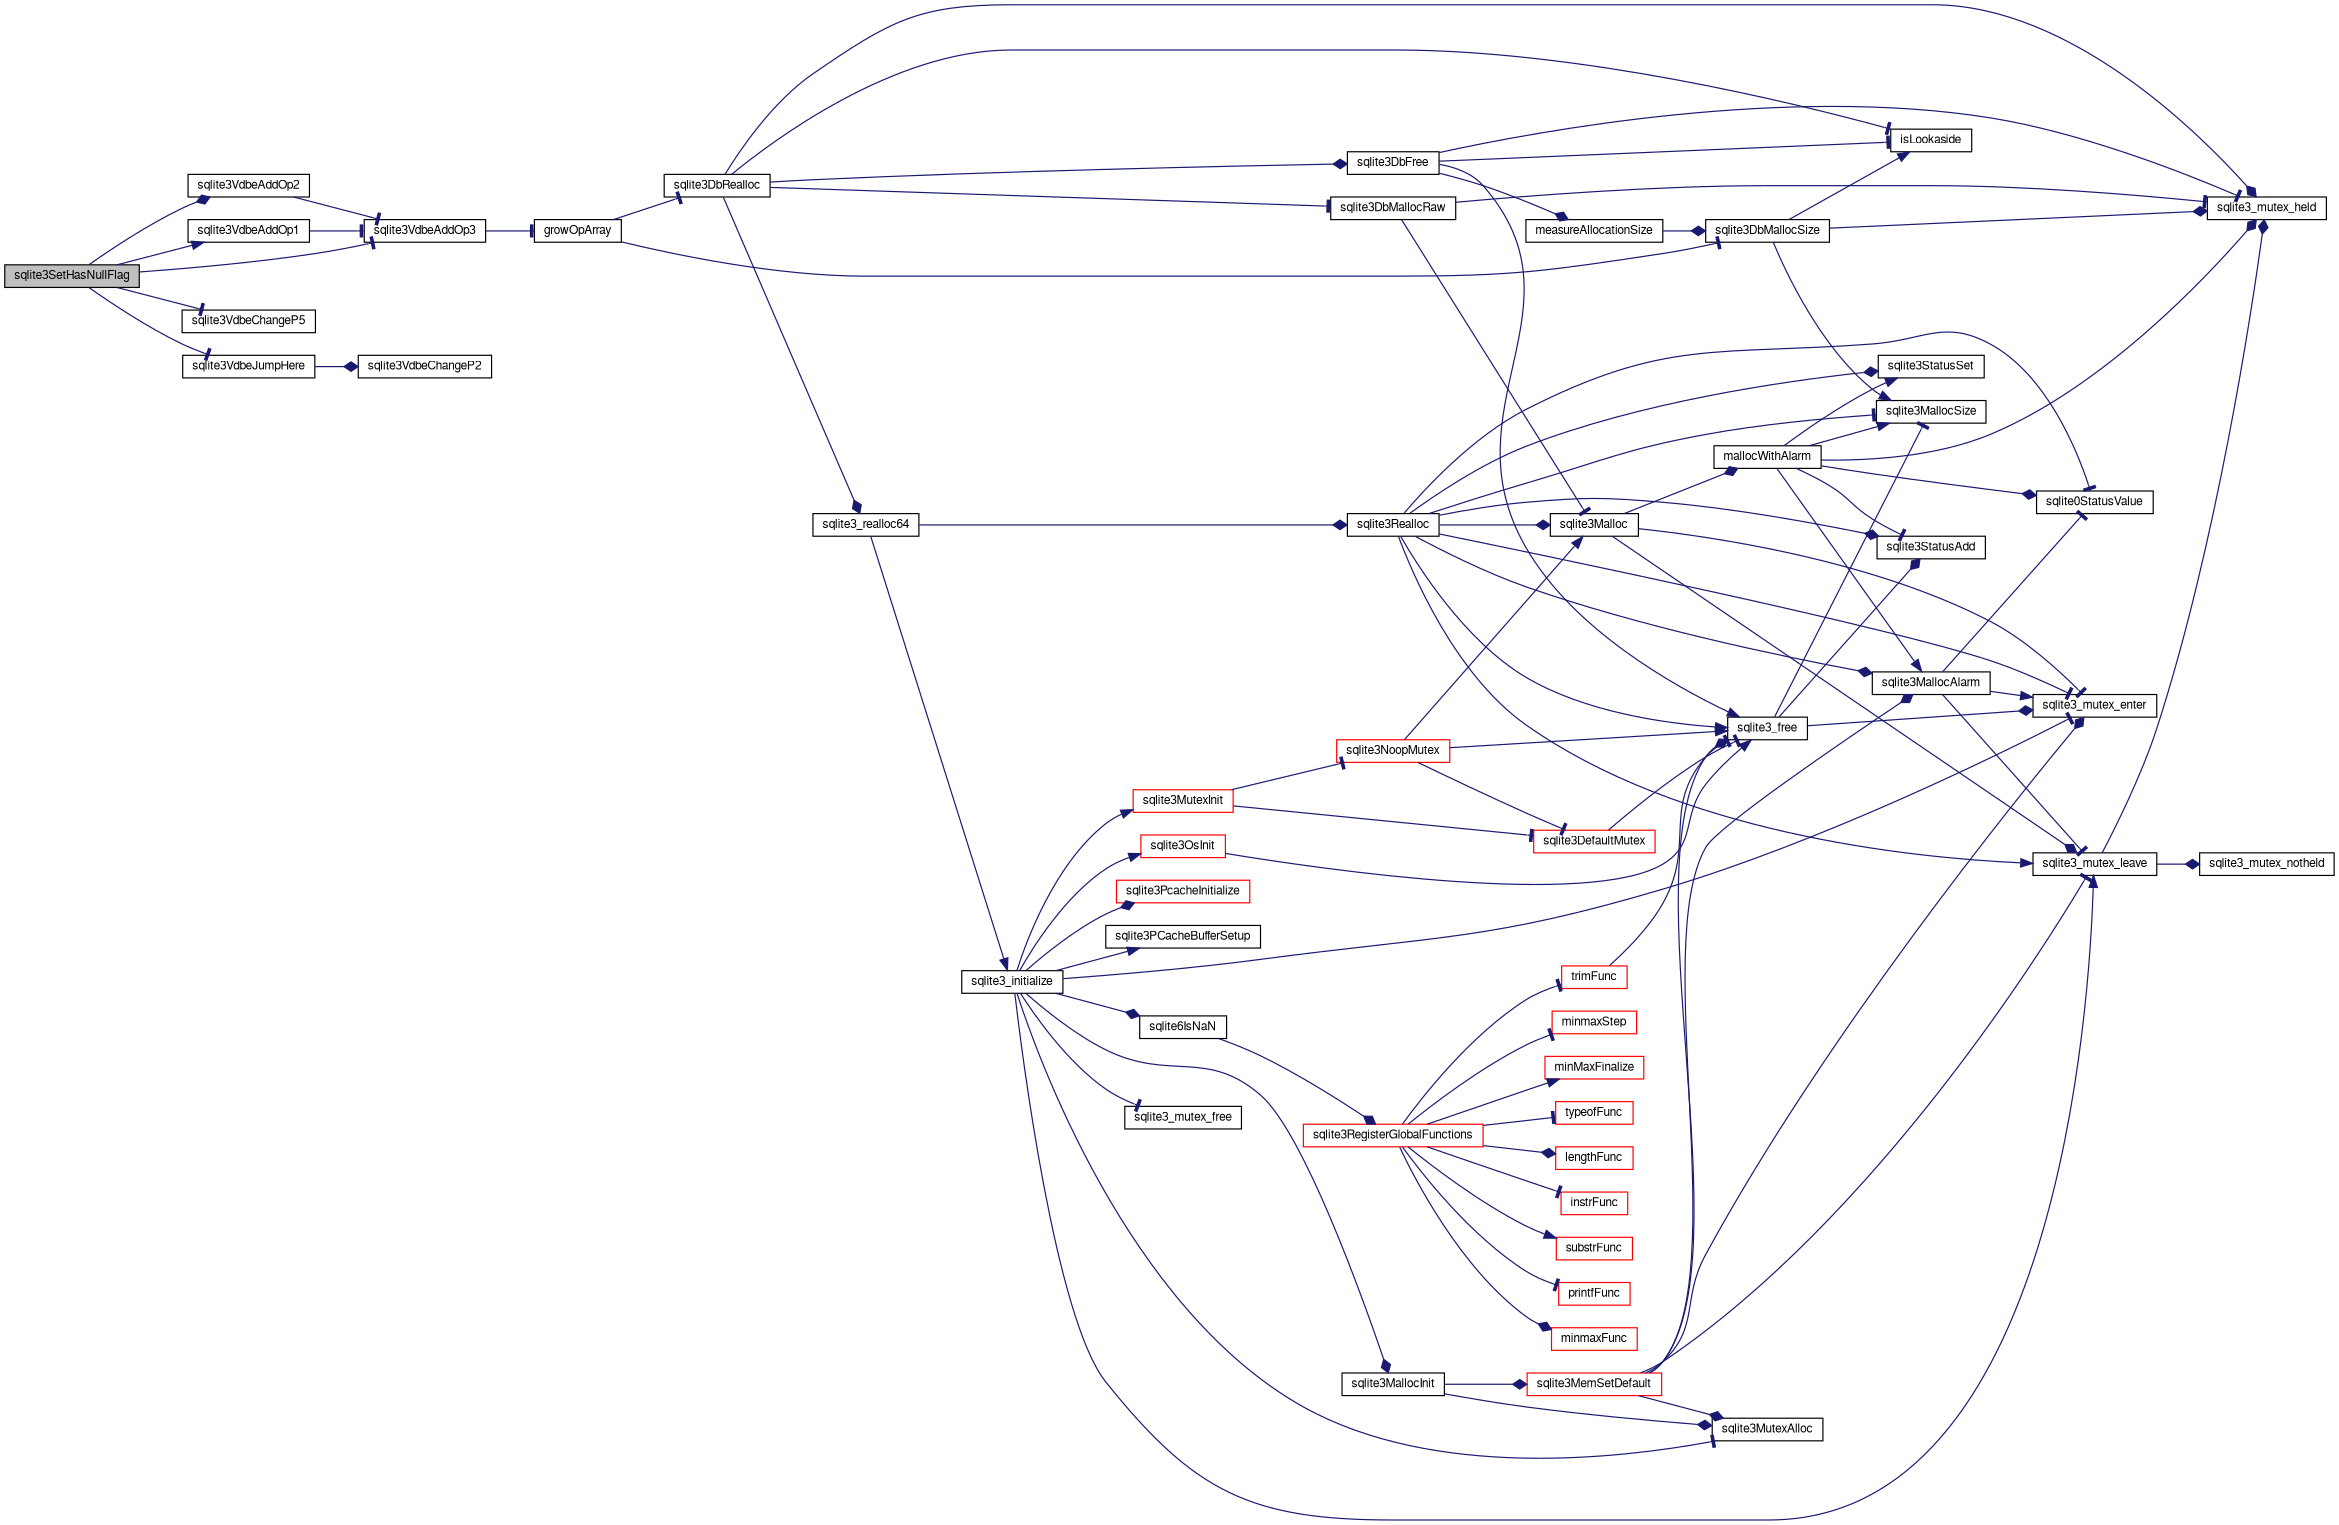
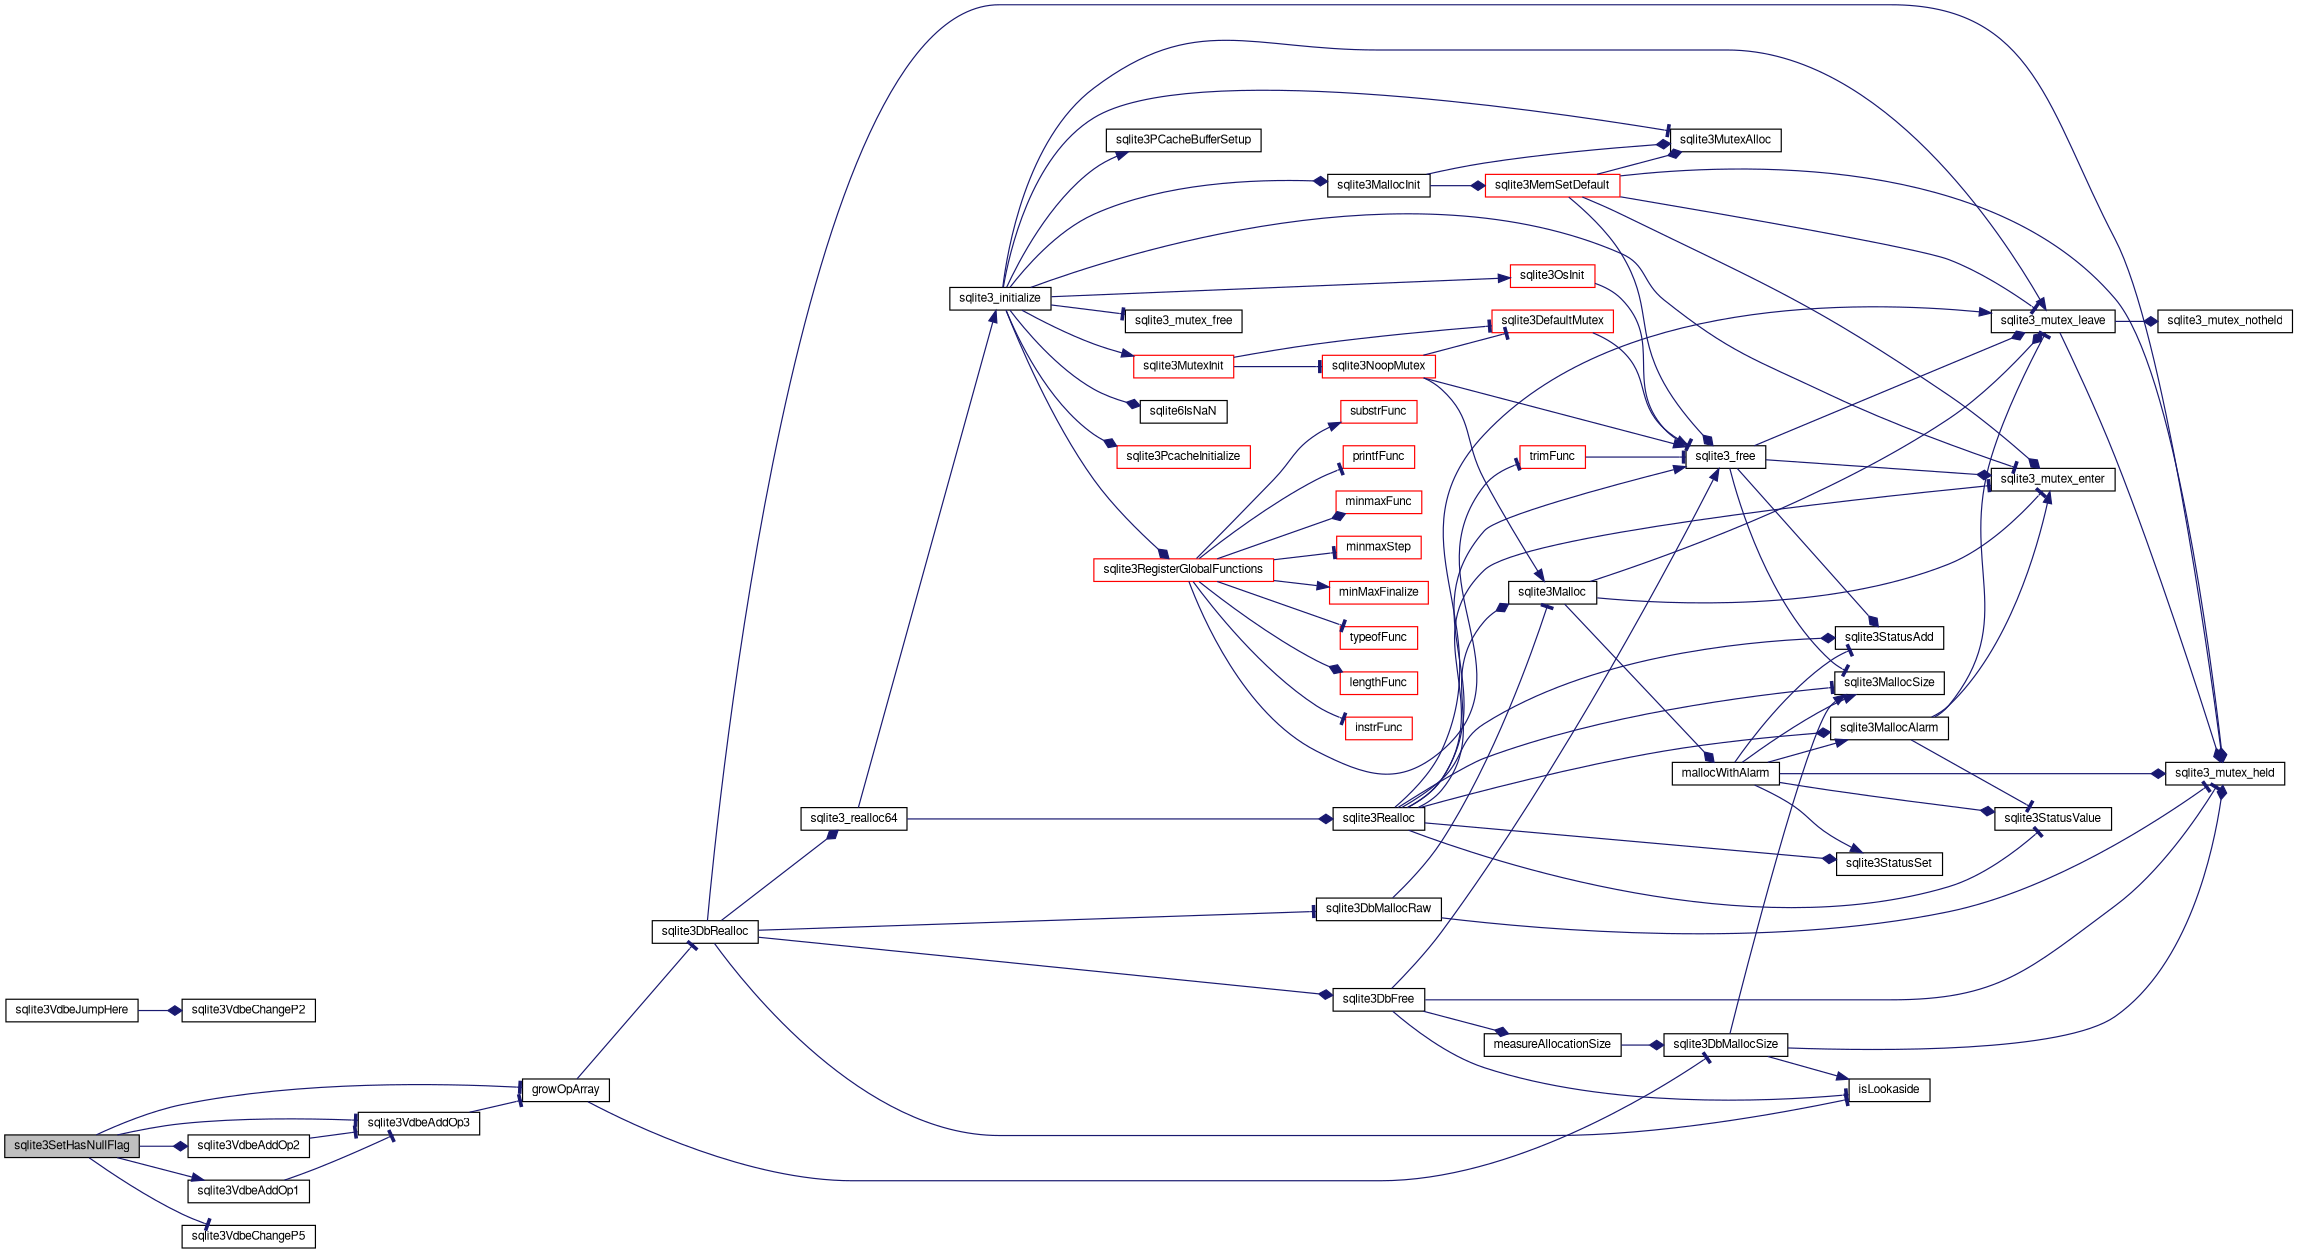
(145, 324) -> (303, 1089)
none -> (1883, 392)
(2095, 502) -> (2053, 819)
(1687, 934) -> (2091, 277)
(1293, 1073) -> (1068, 439)
